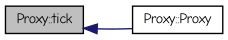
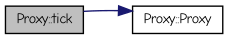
(115, 29) -> (101, 11)
